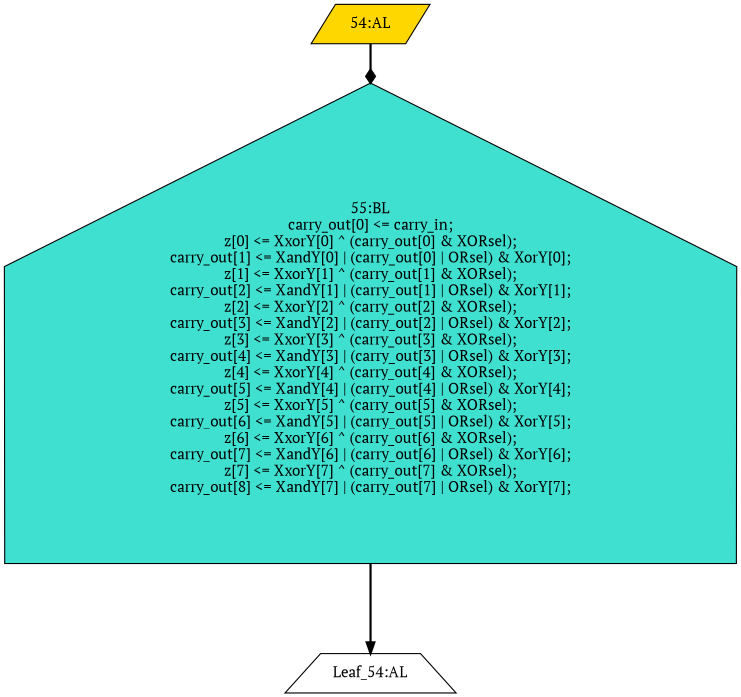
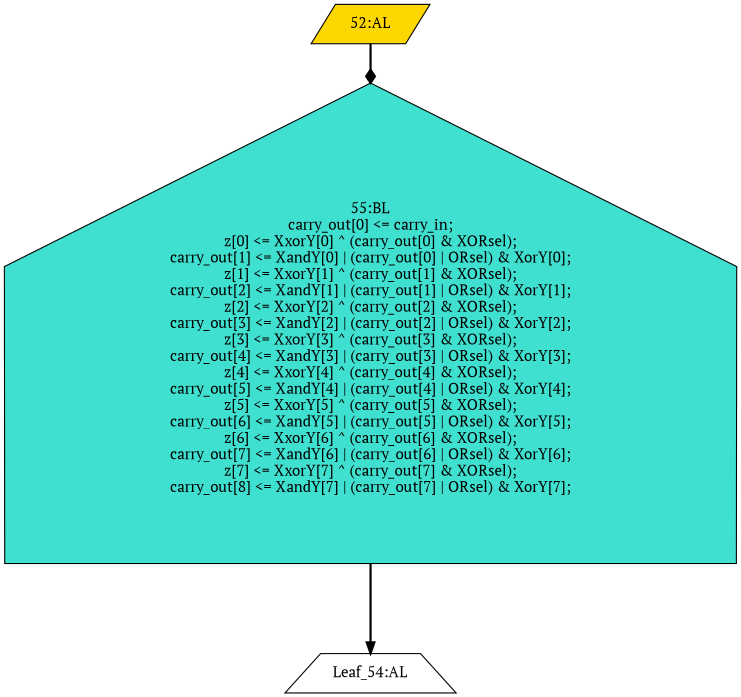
(371, 24) -> (371, 24)
